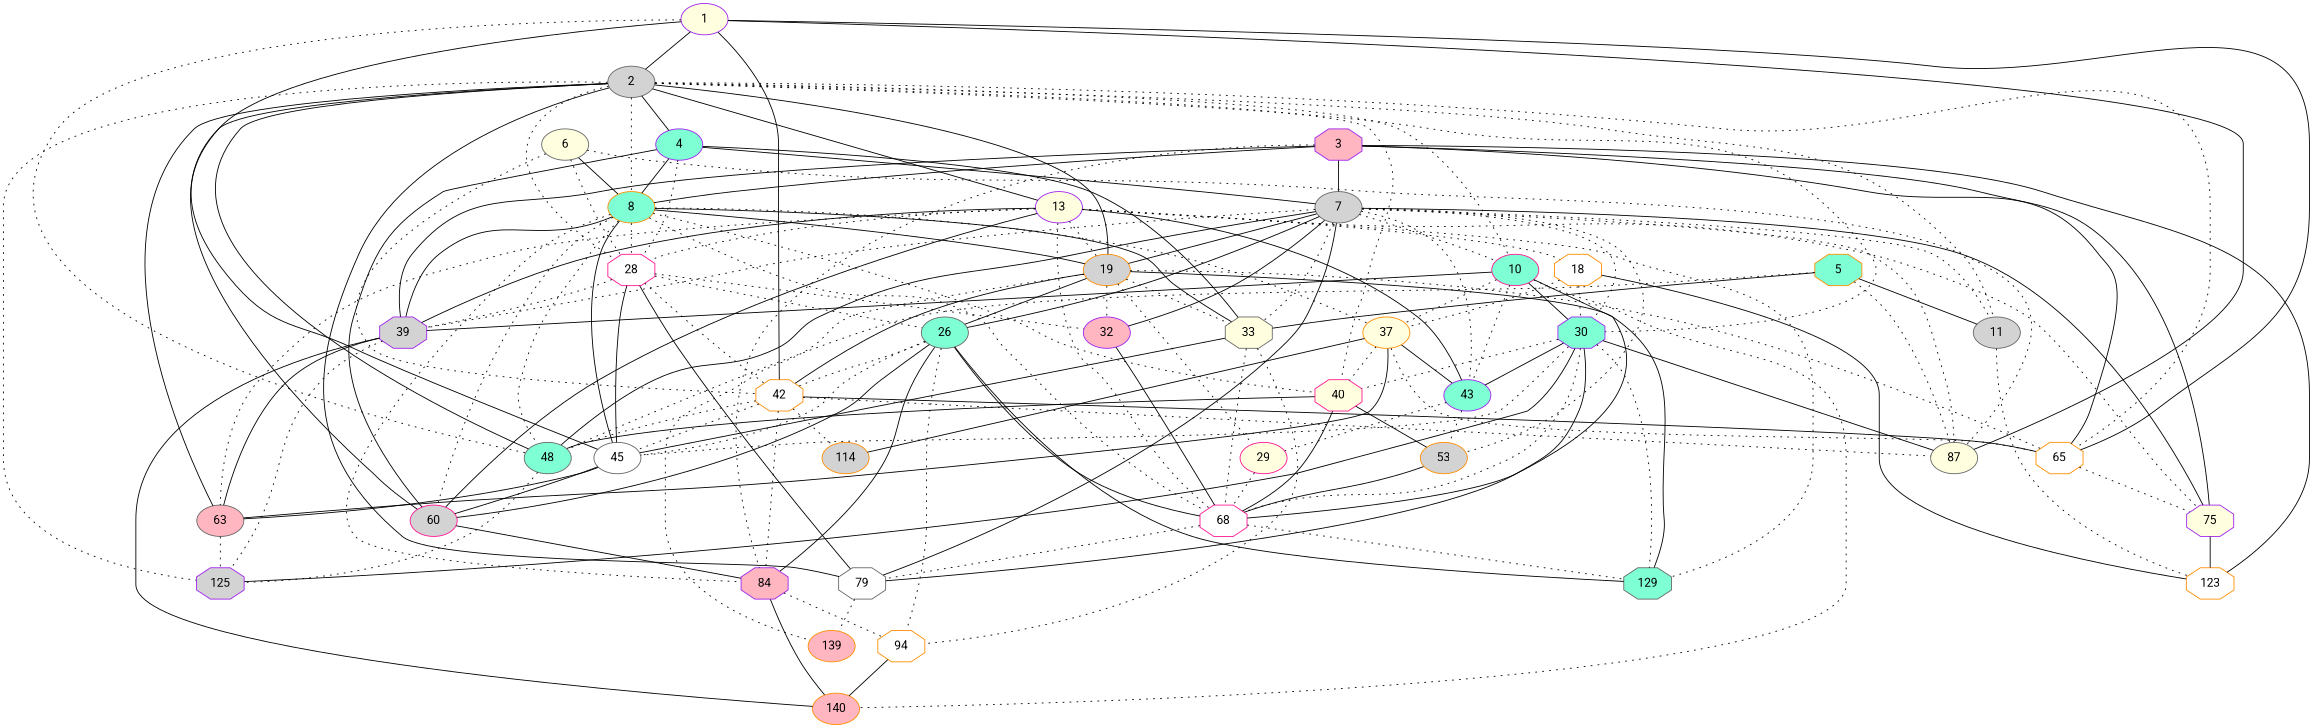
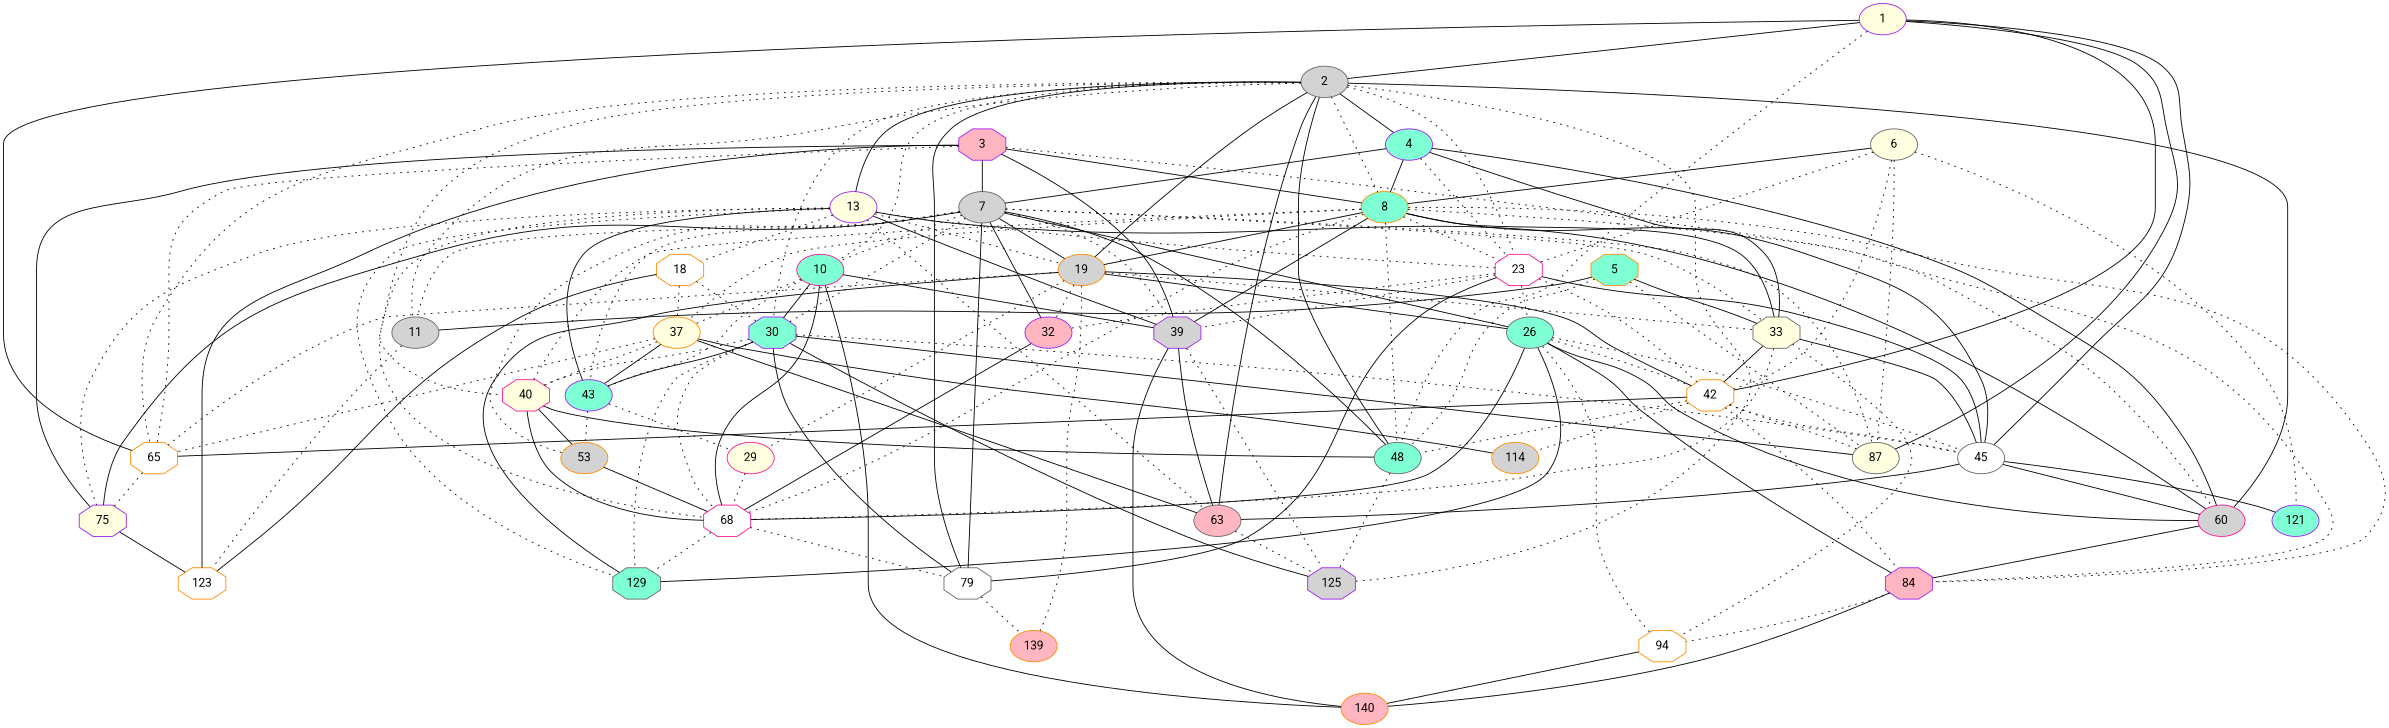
(1841, 187) -> (453, 169)
(631, 270) -> (1519, 270)
none -> (1739, 368)
none -> (2296, 521)
(1617, 661) -> (941, 649)
